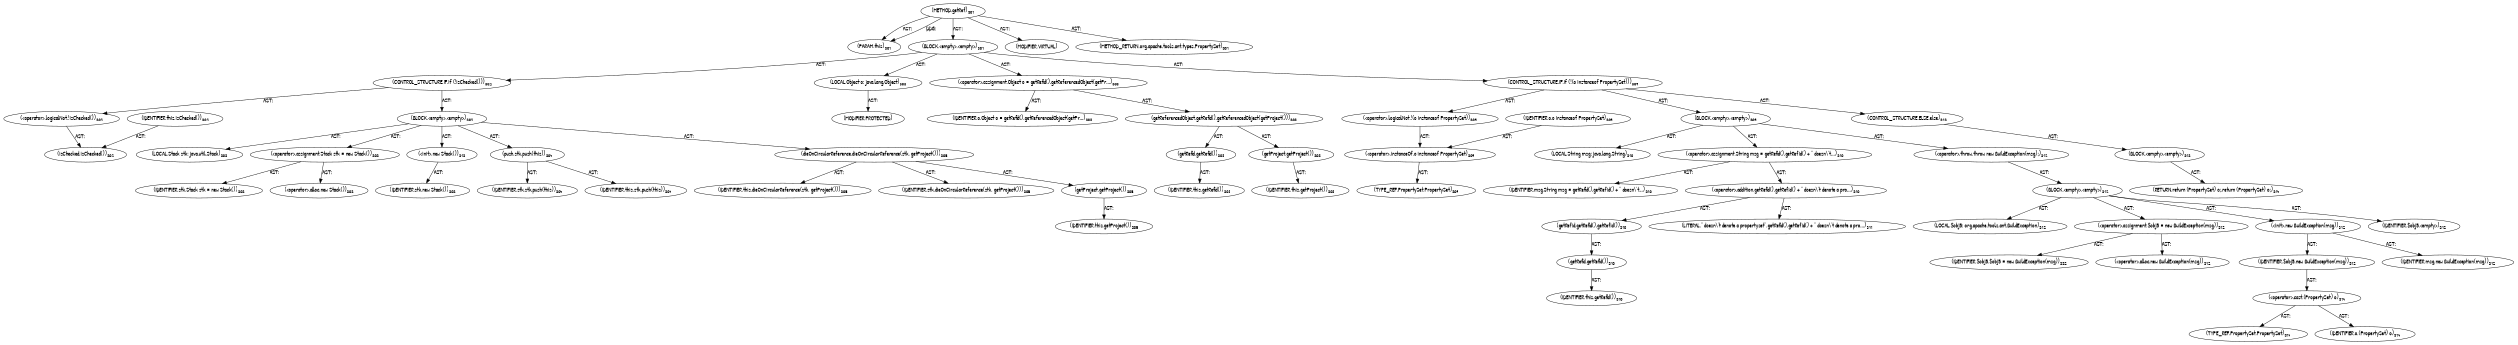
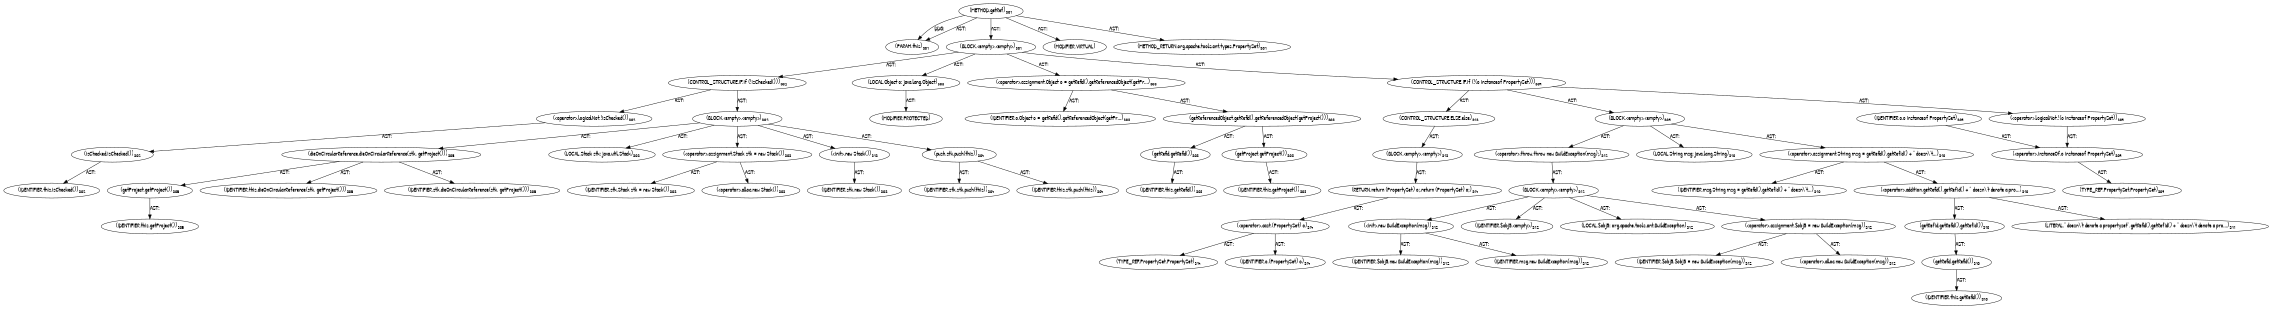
(132, 136) -> (84, 172)
(2063, 262) -> (1749, 262)
(2307, 278) -> (1346, 208)
